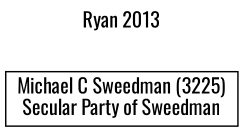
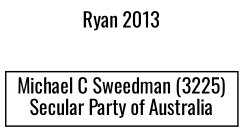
(122, 99) -> (122, 99)
